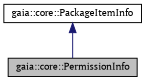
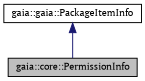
(73, 13) -> (73, 13)
